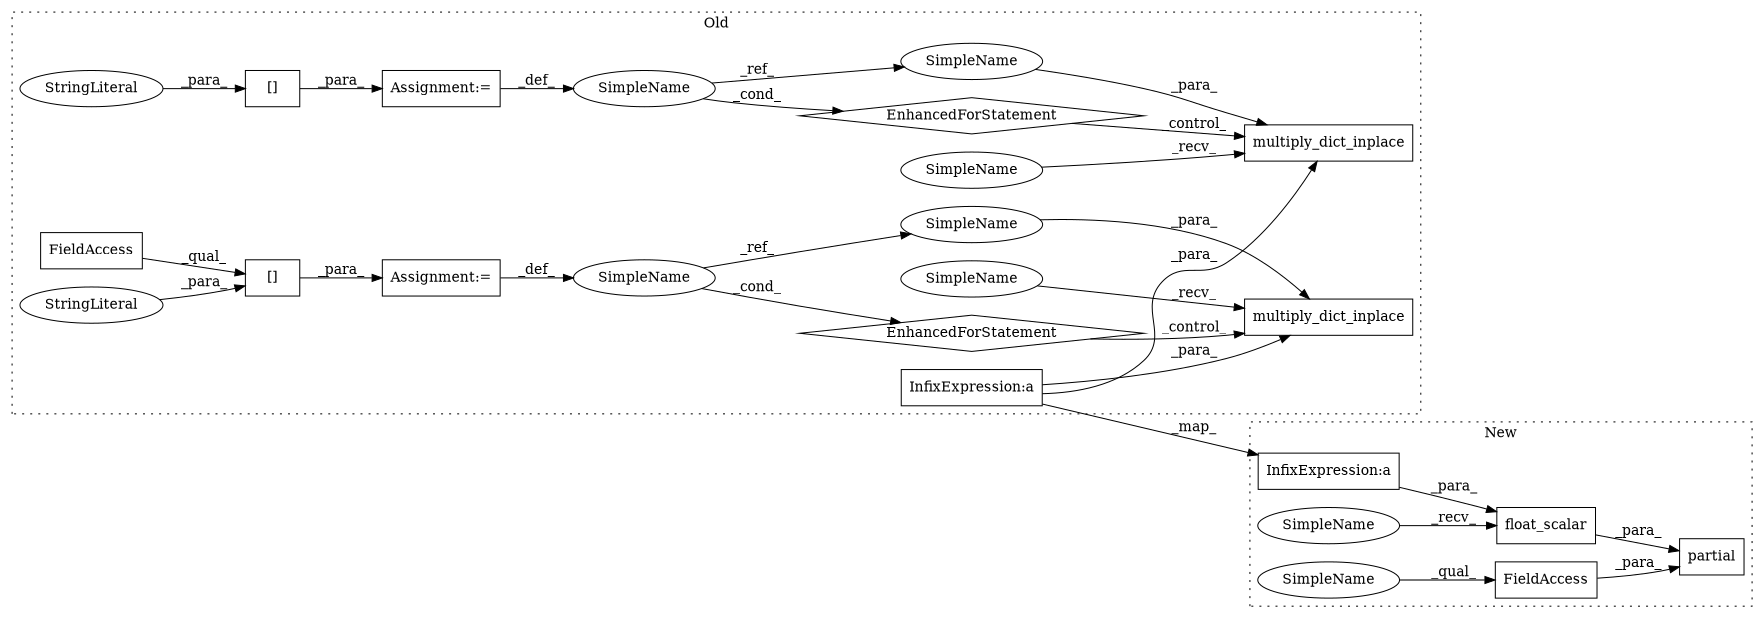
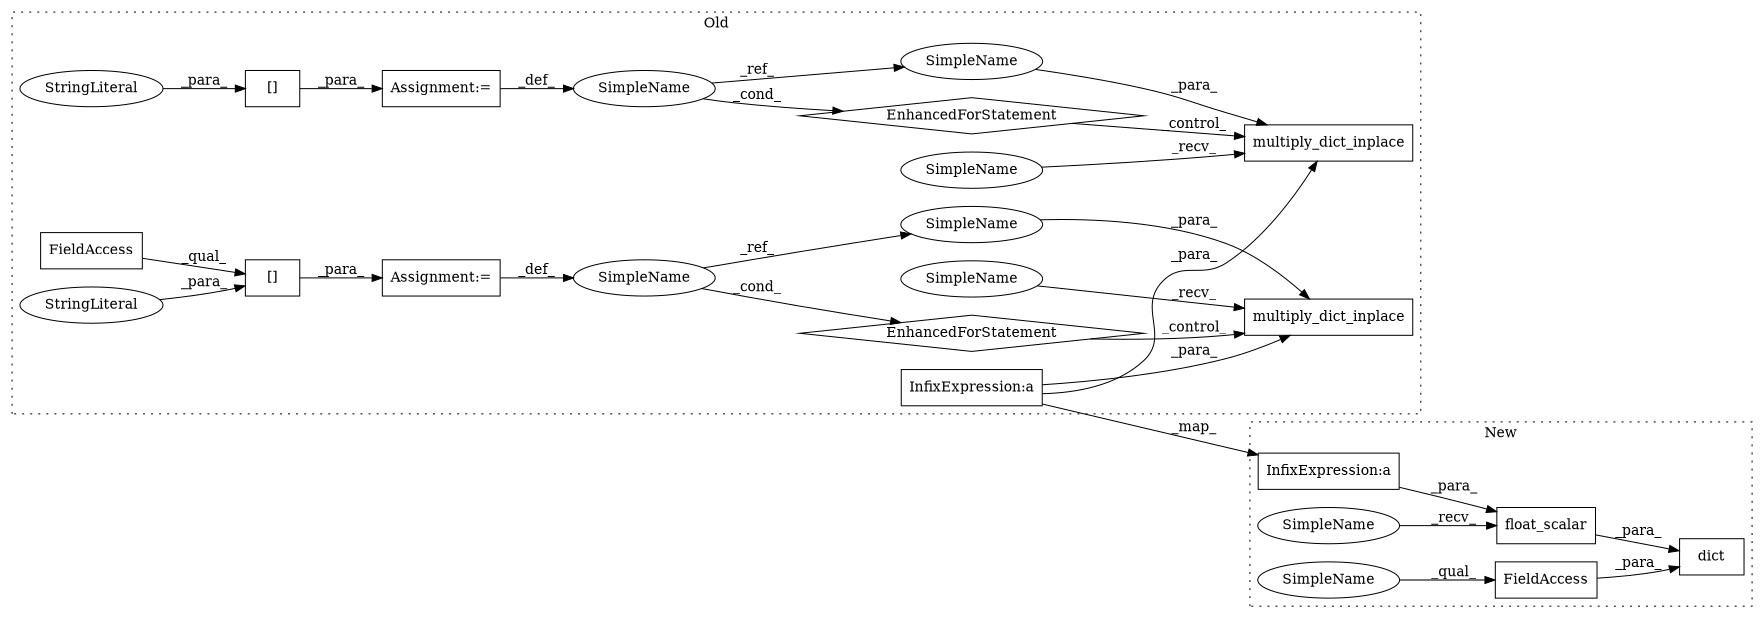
(1712, 557) -> (1712, 557)
